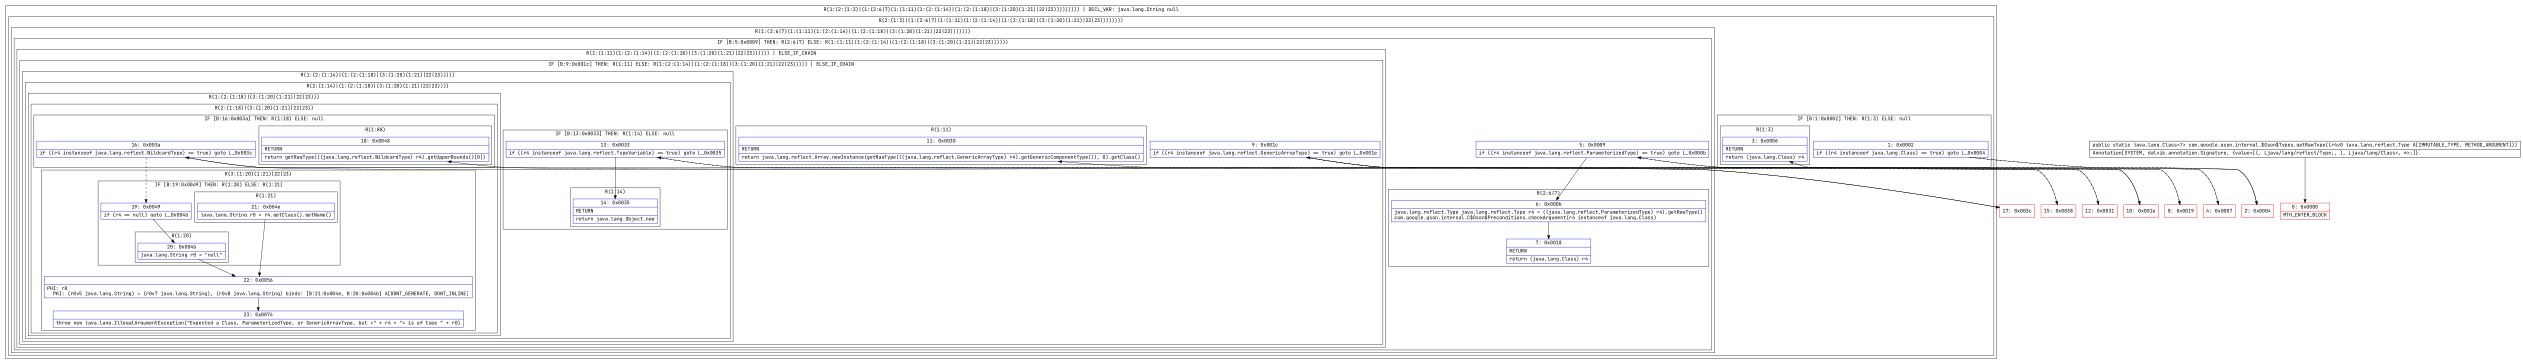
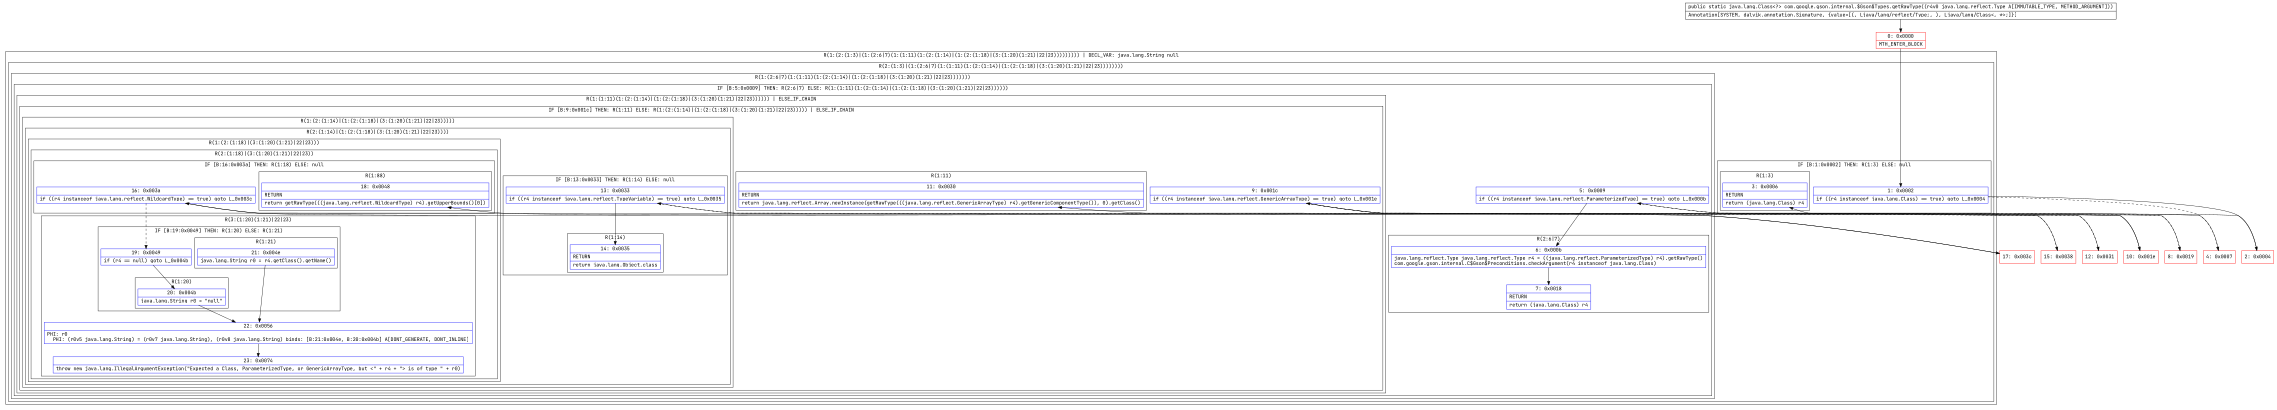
none -> (1901, 116)
(615, 219) -> (615, 265)
